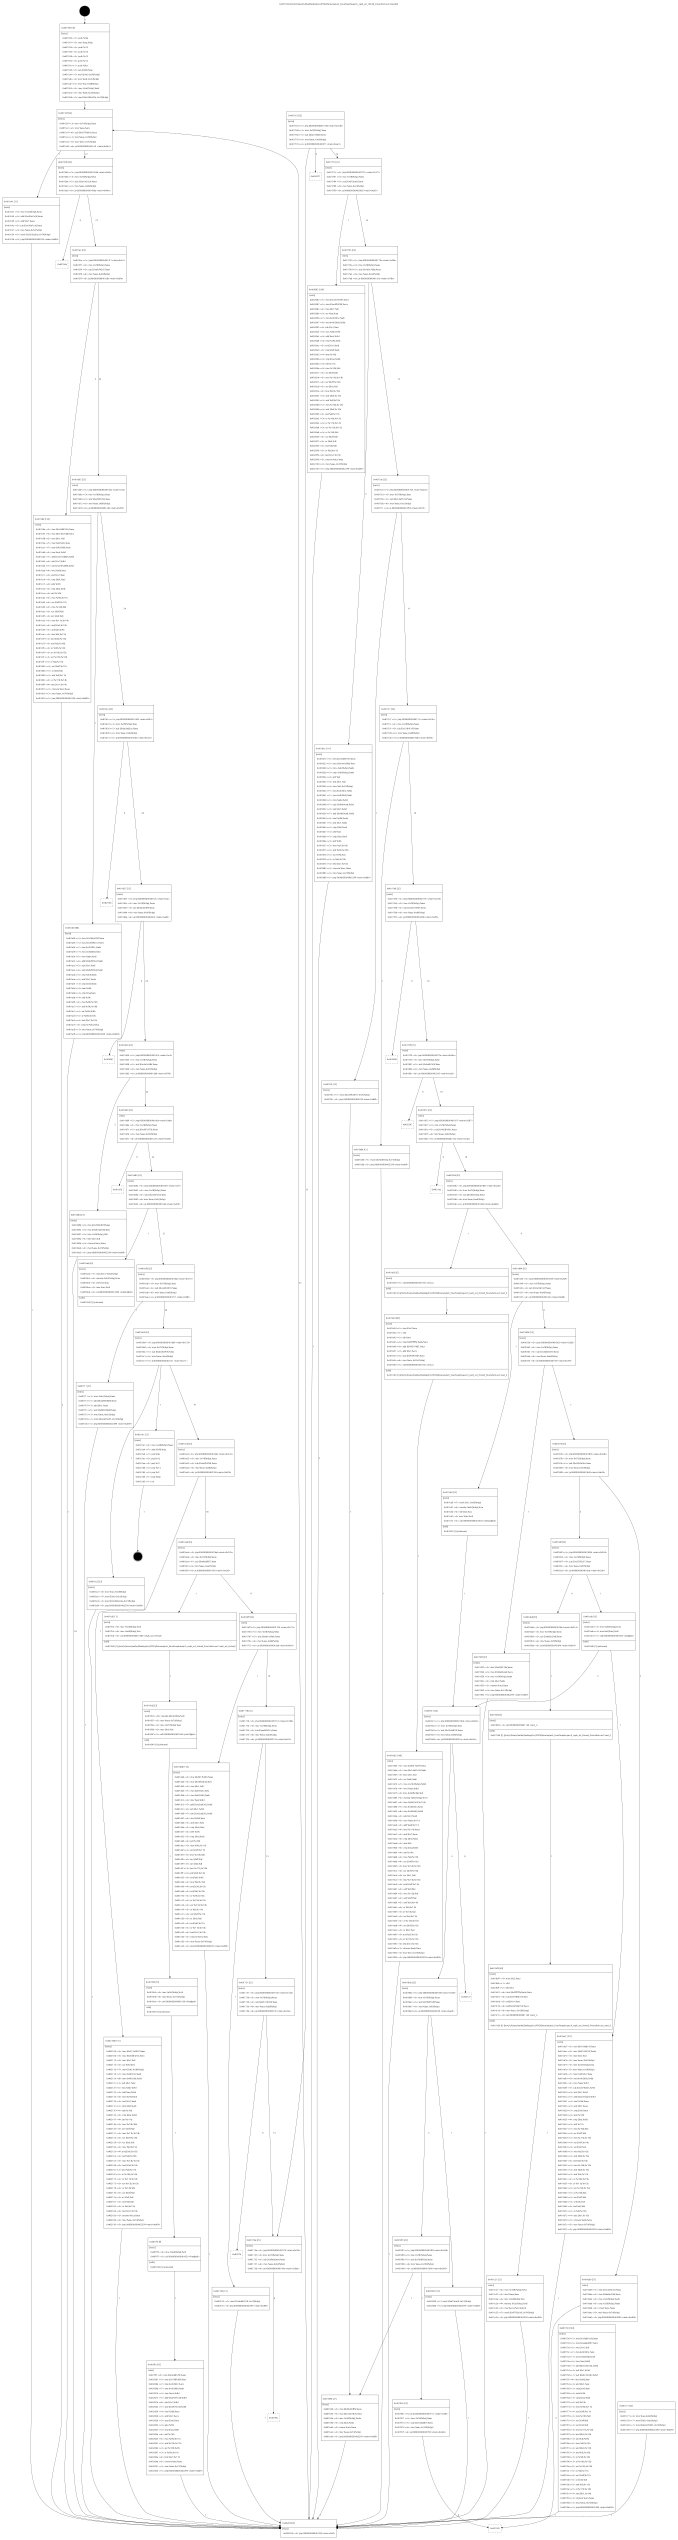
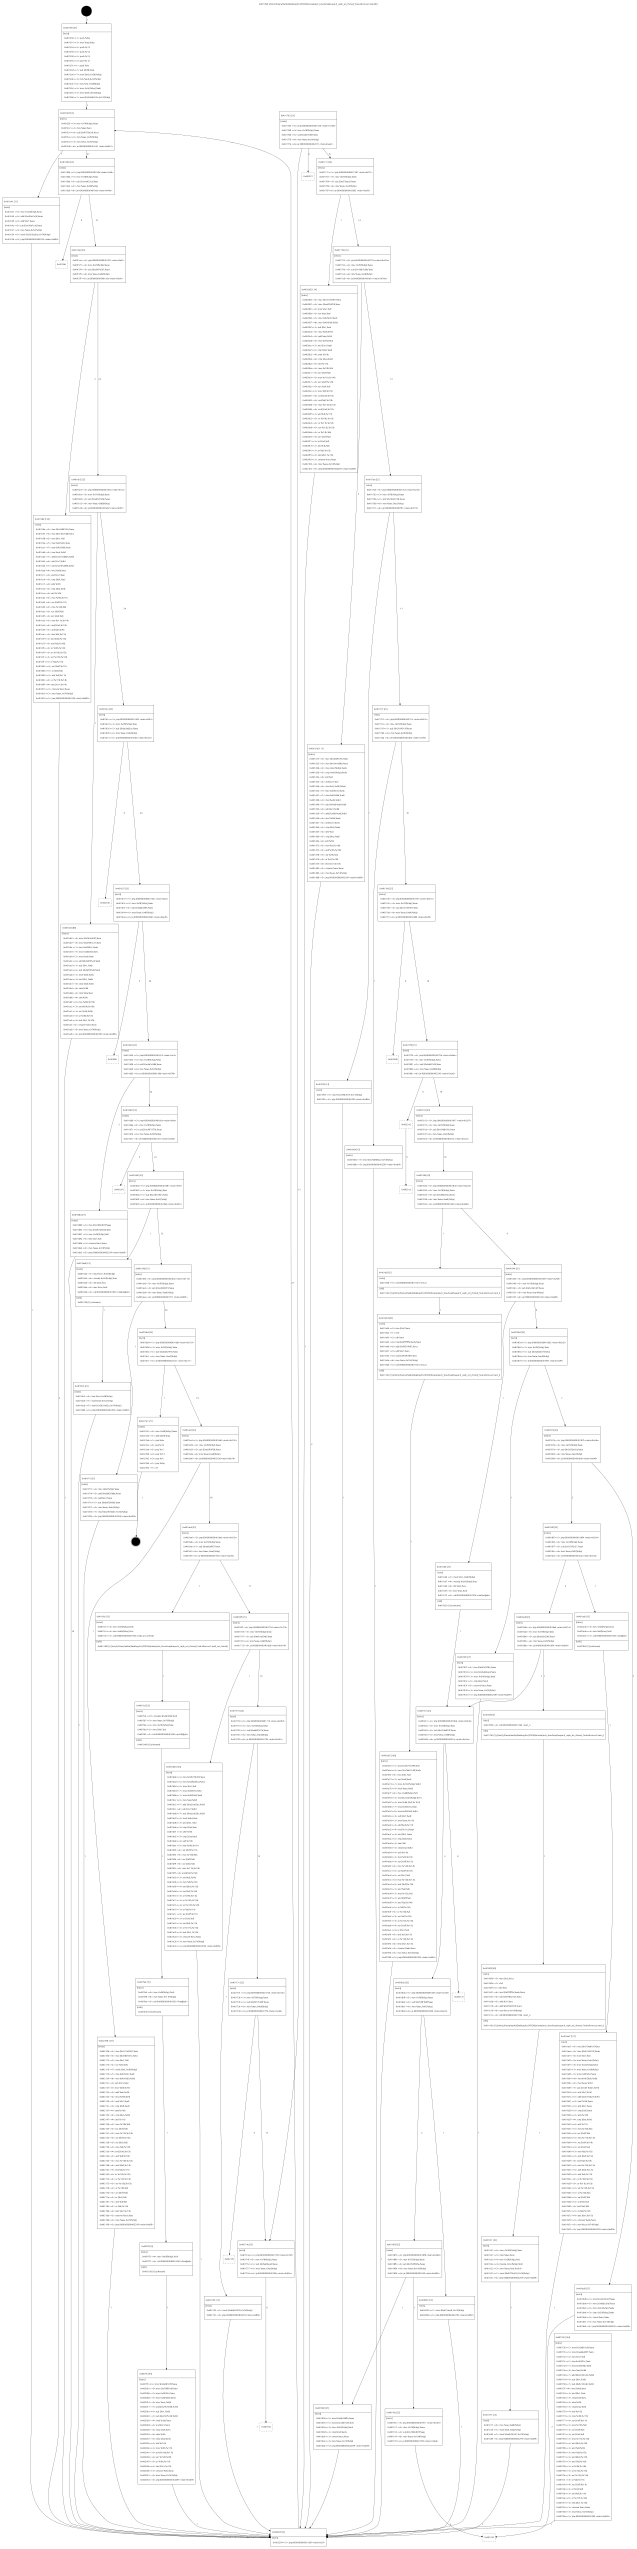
(440, 1164) -> (406, 1156)
(117, 1466) -> (103, 1344)
(548, 1700) -> (519, 1695)
(504, 2495) -> (510, 2346)
